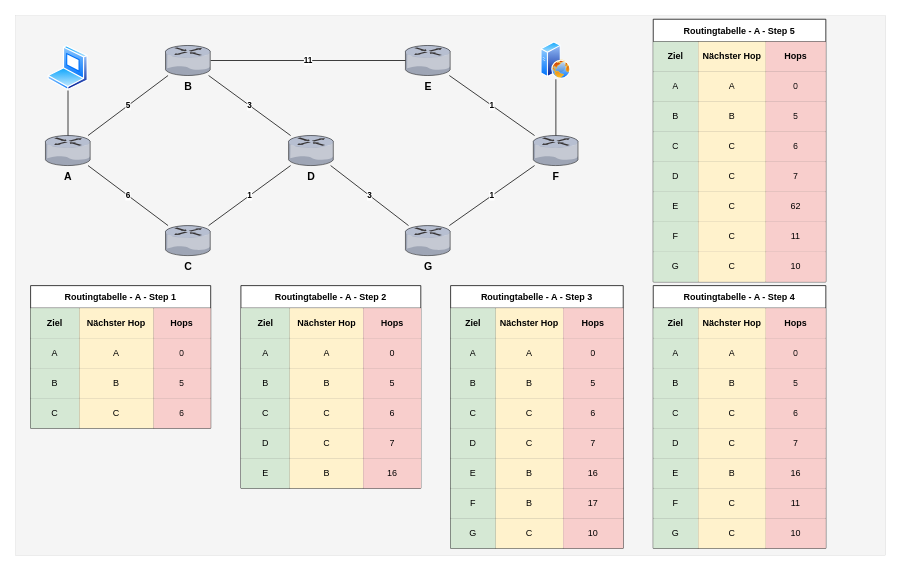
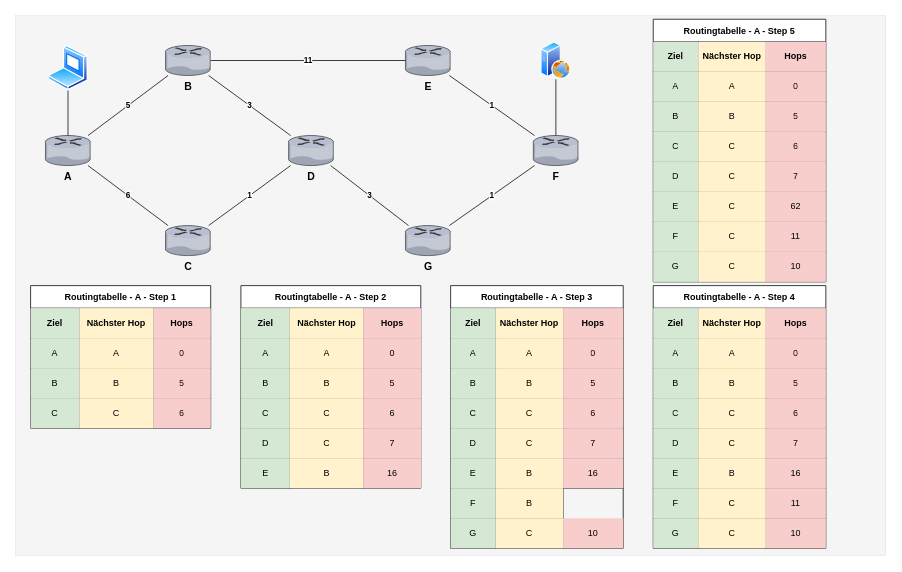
(593, 503) -> none
